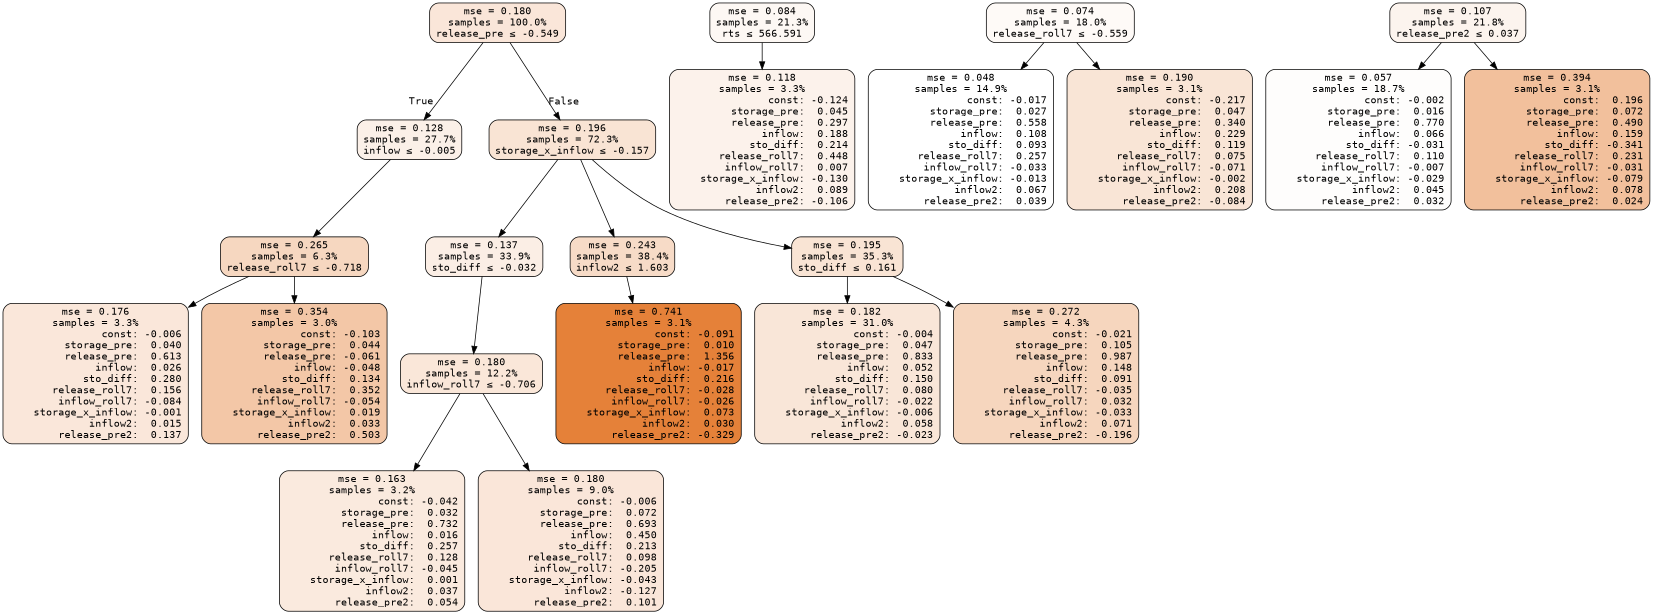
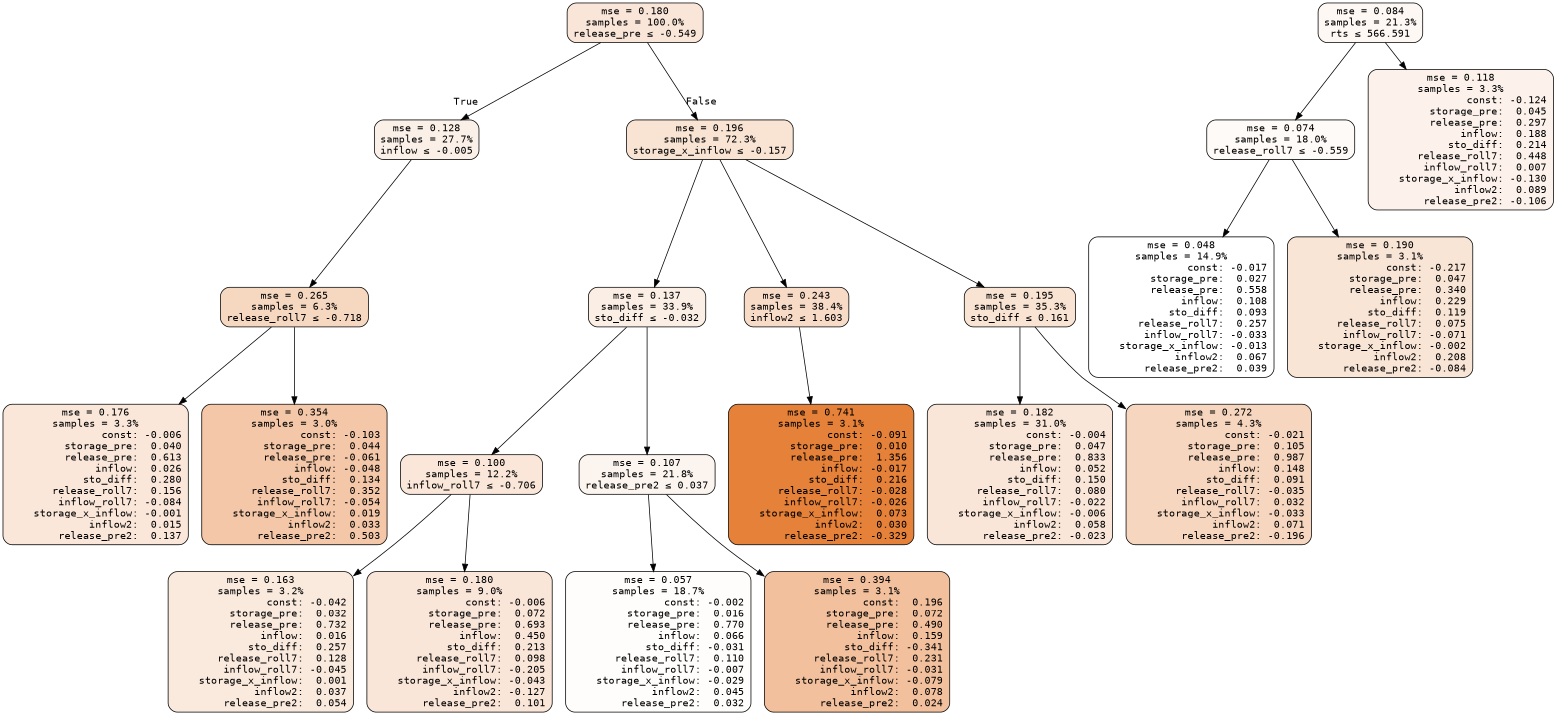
none -> (1328, 78)
(471, 374) -> (471, 474)
none -> (647, 387)
